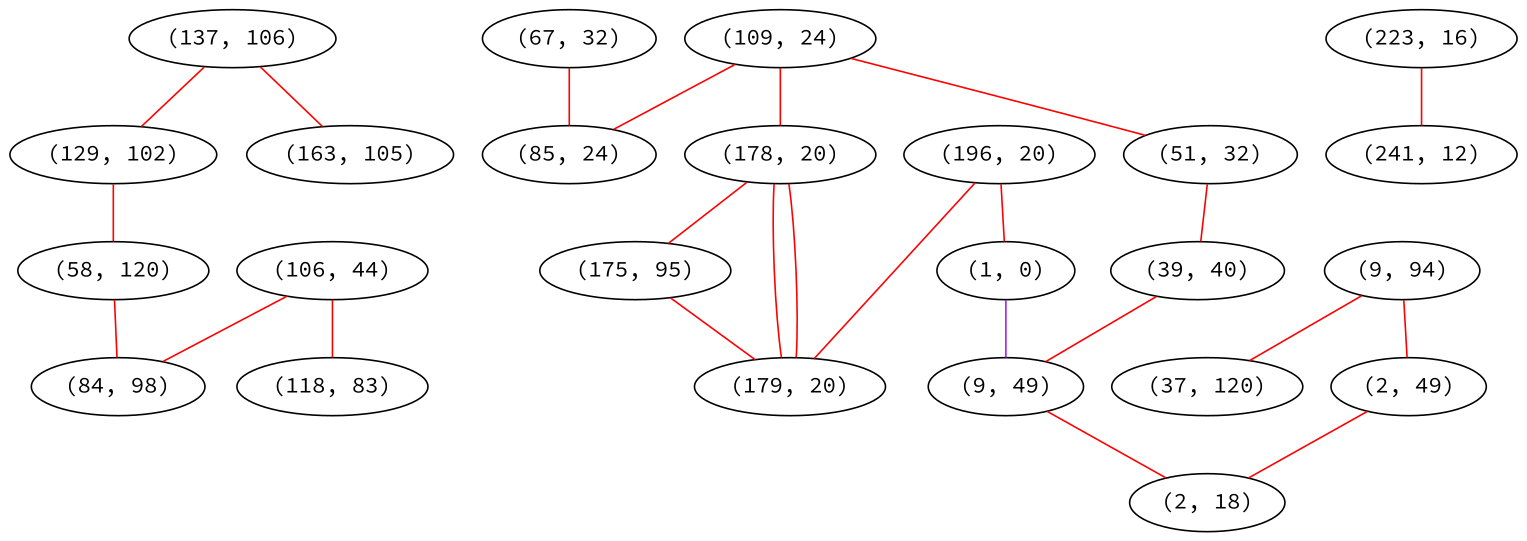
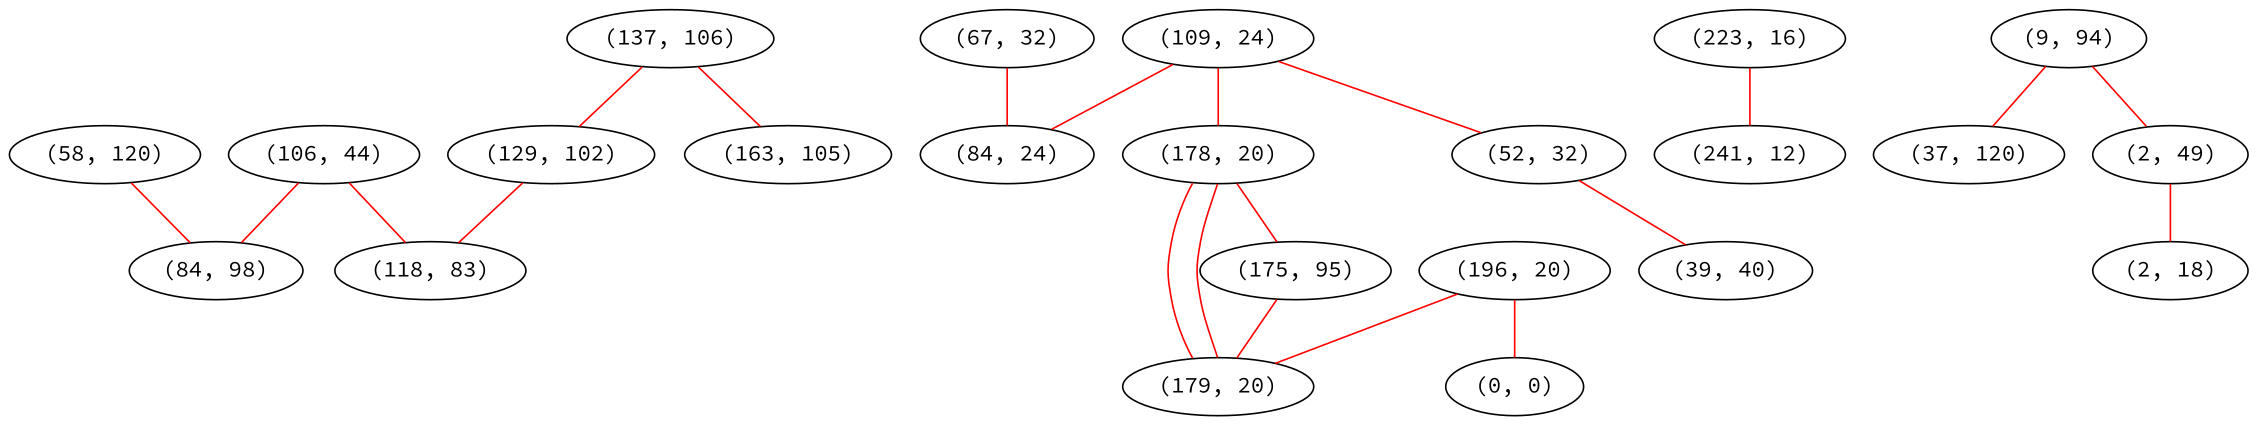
(569, 155) -> (1007, 155)
(1210, 155) -> (1539, 155)
(113, 213) -> (491, 213)
(1006, 271) -> (1515, 387)
(1006, 387) -> none
